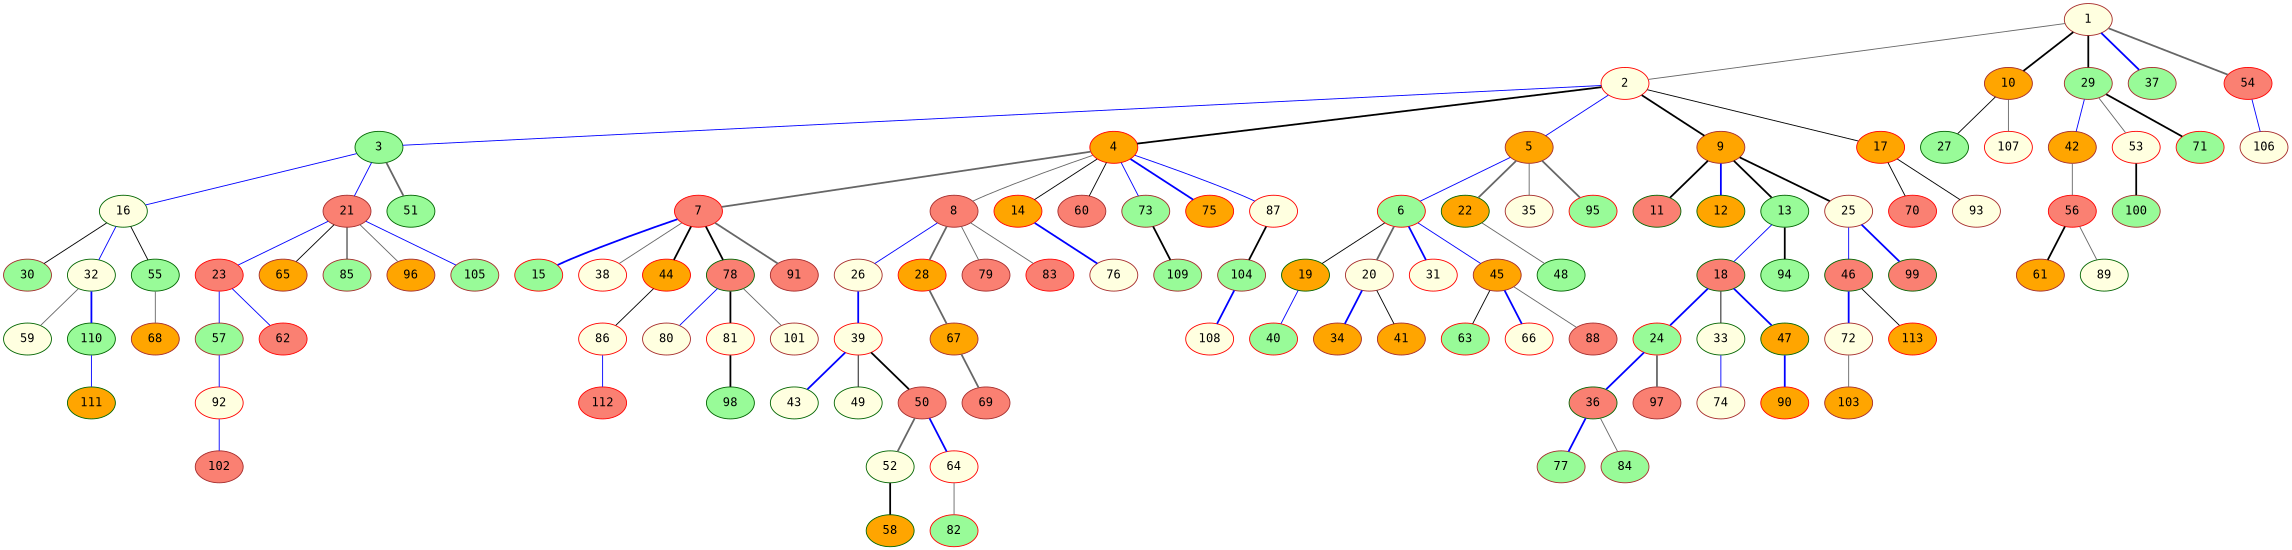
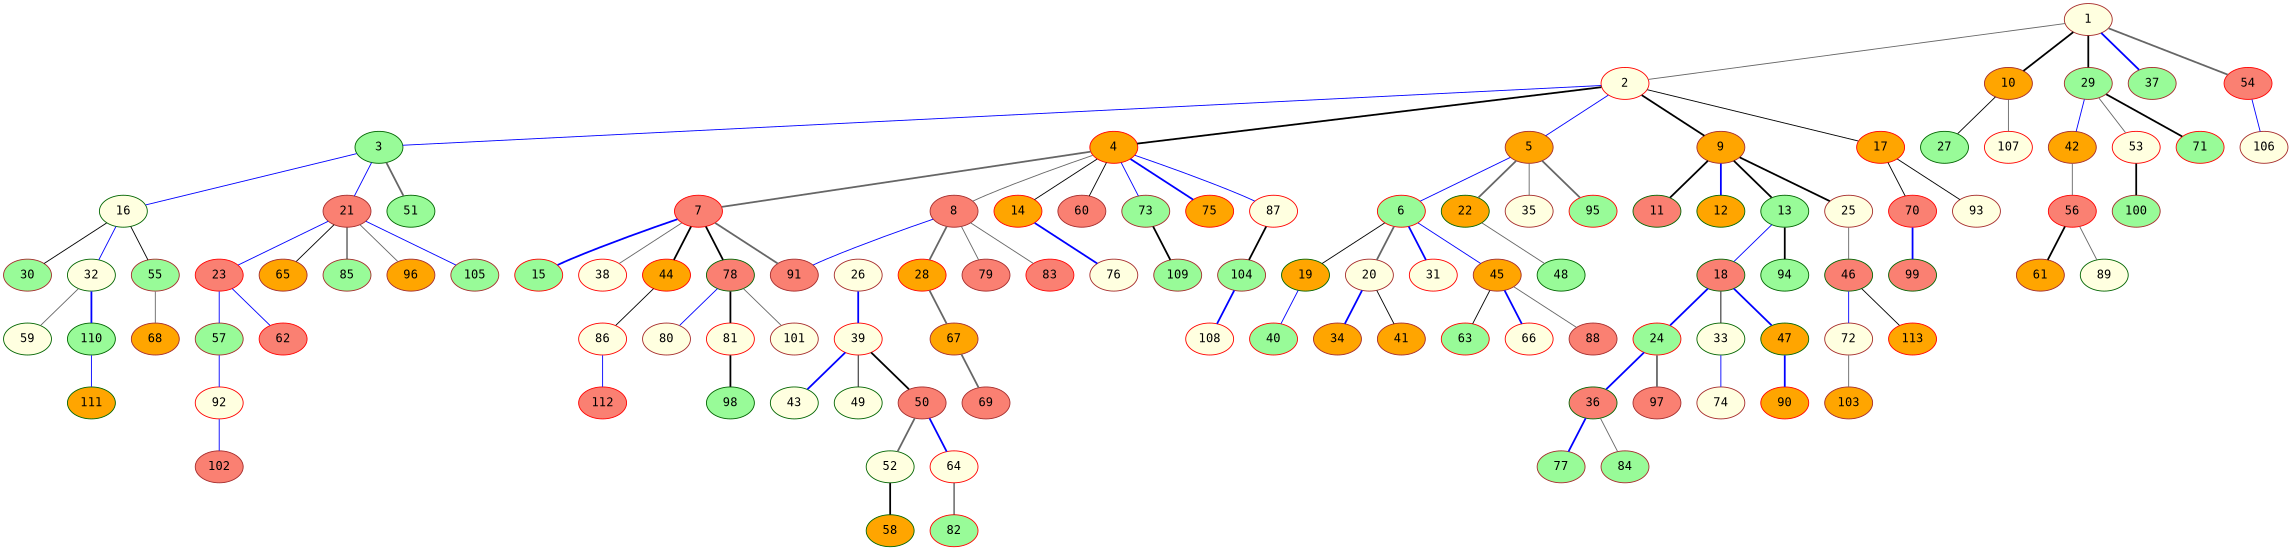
(906, 243) -> (873, 241)
(1849, 243) -> (1849, 243)
(1881, 243) -> (1913, 243)
(155, 275) -> (155, 275)
(1849, 307) -> (1849, 307)
(954, 499) -> (954, 499)
